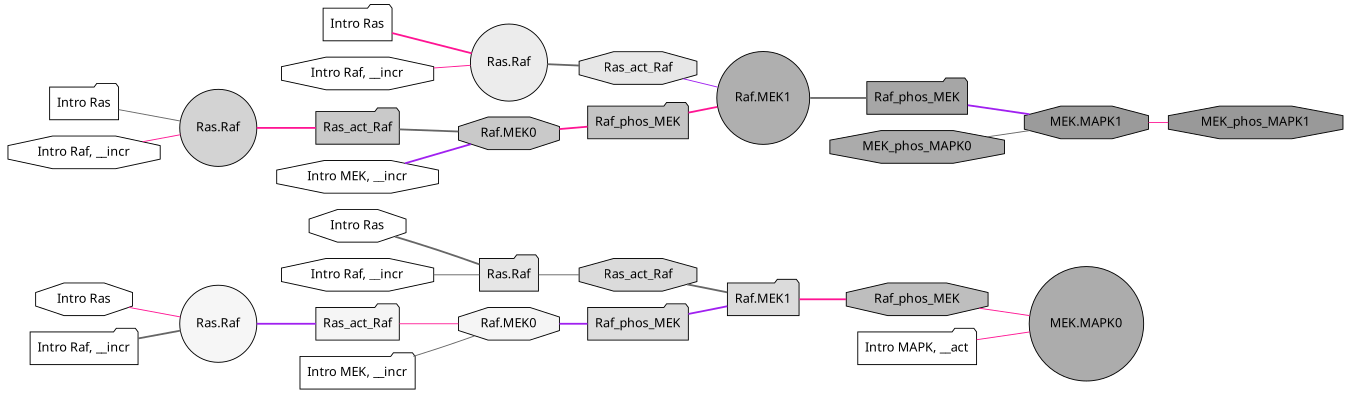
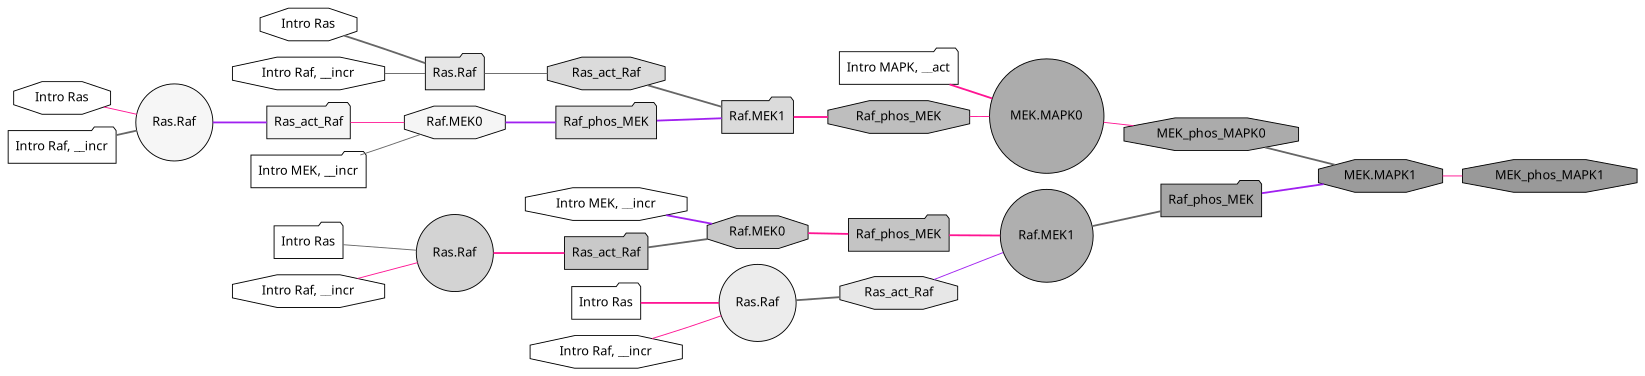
none -> (1119, 124)
(1008, 134) -> (1300, 156)
(1003, 336) -> (971, 91)
